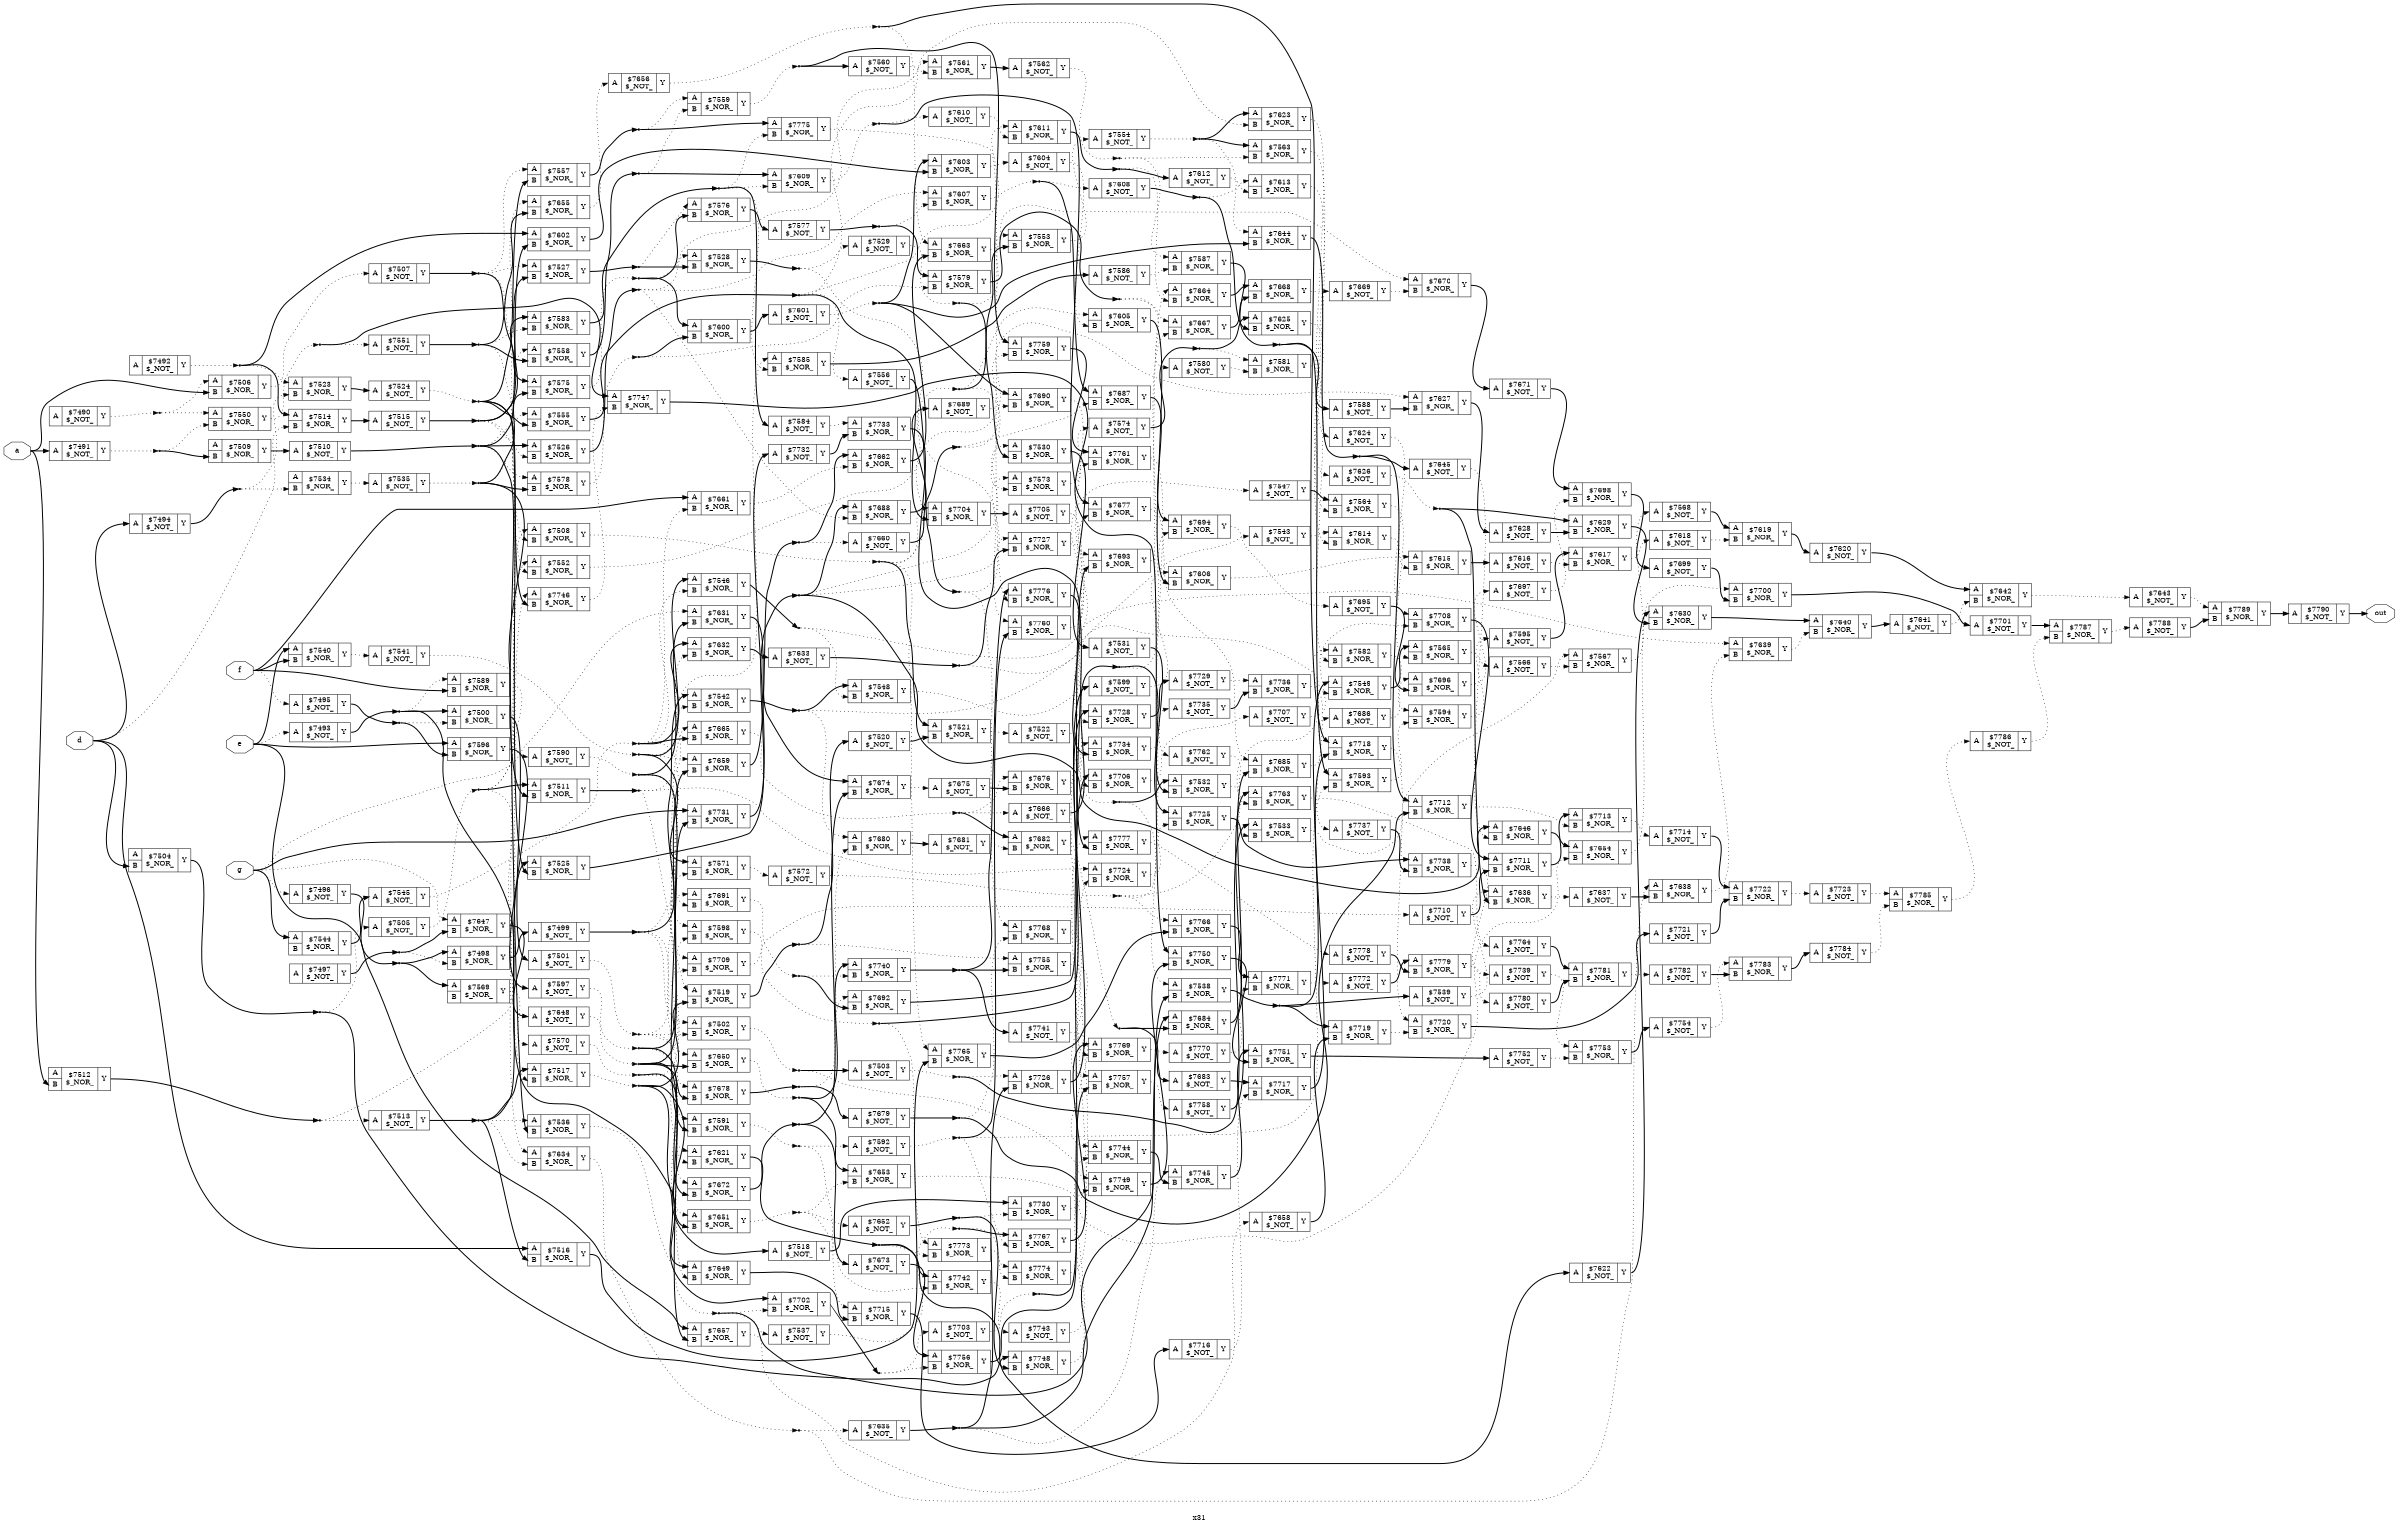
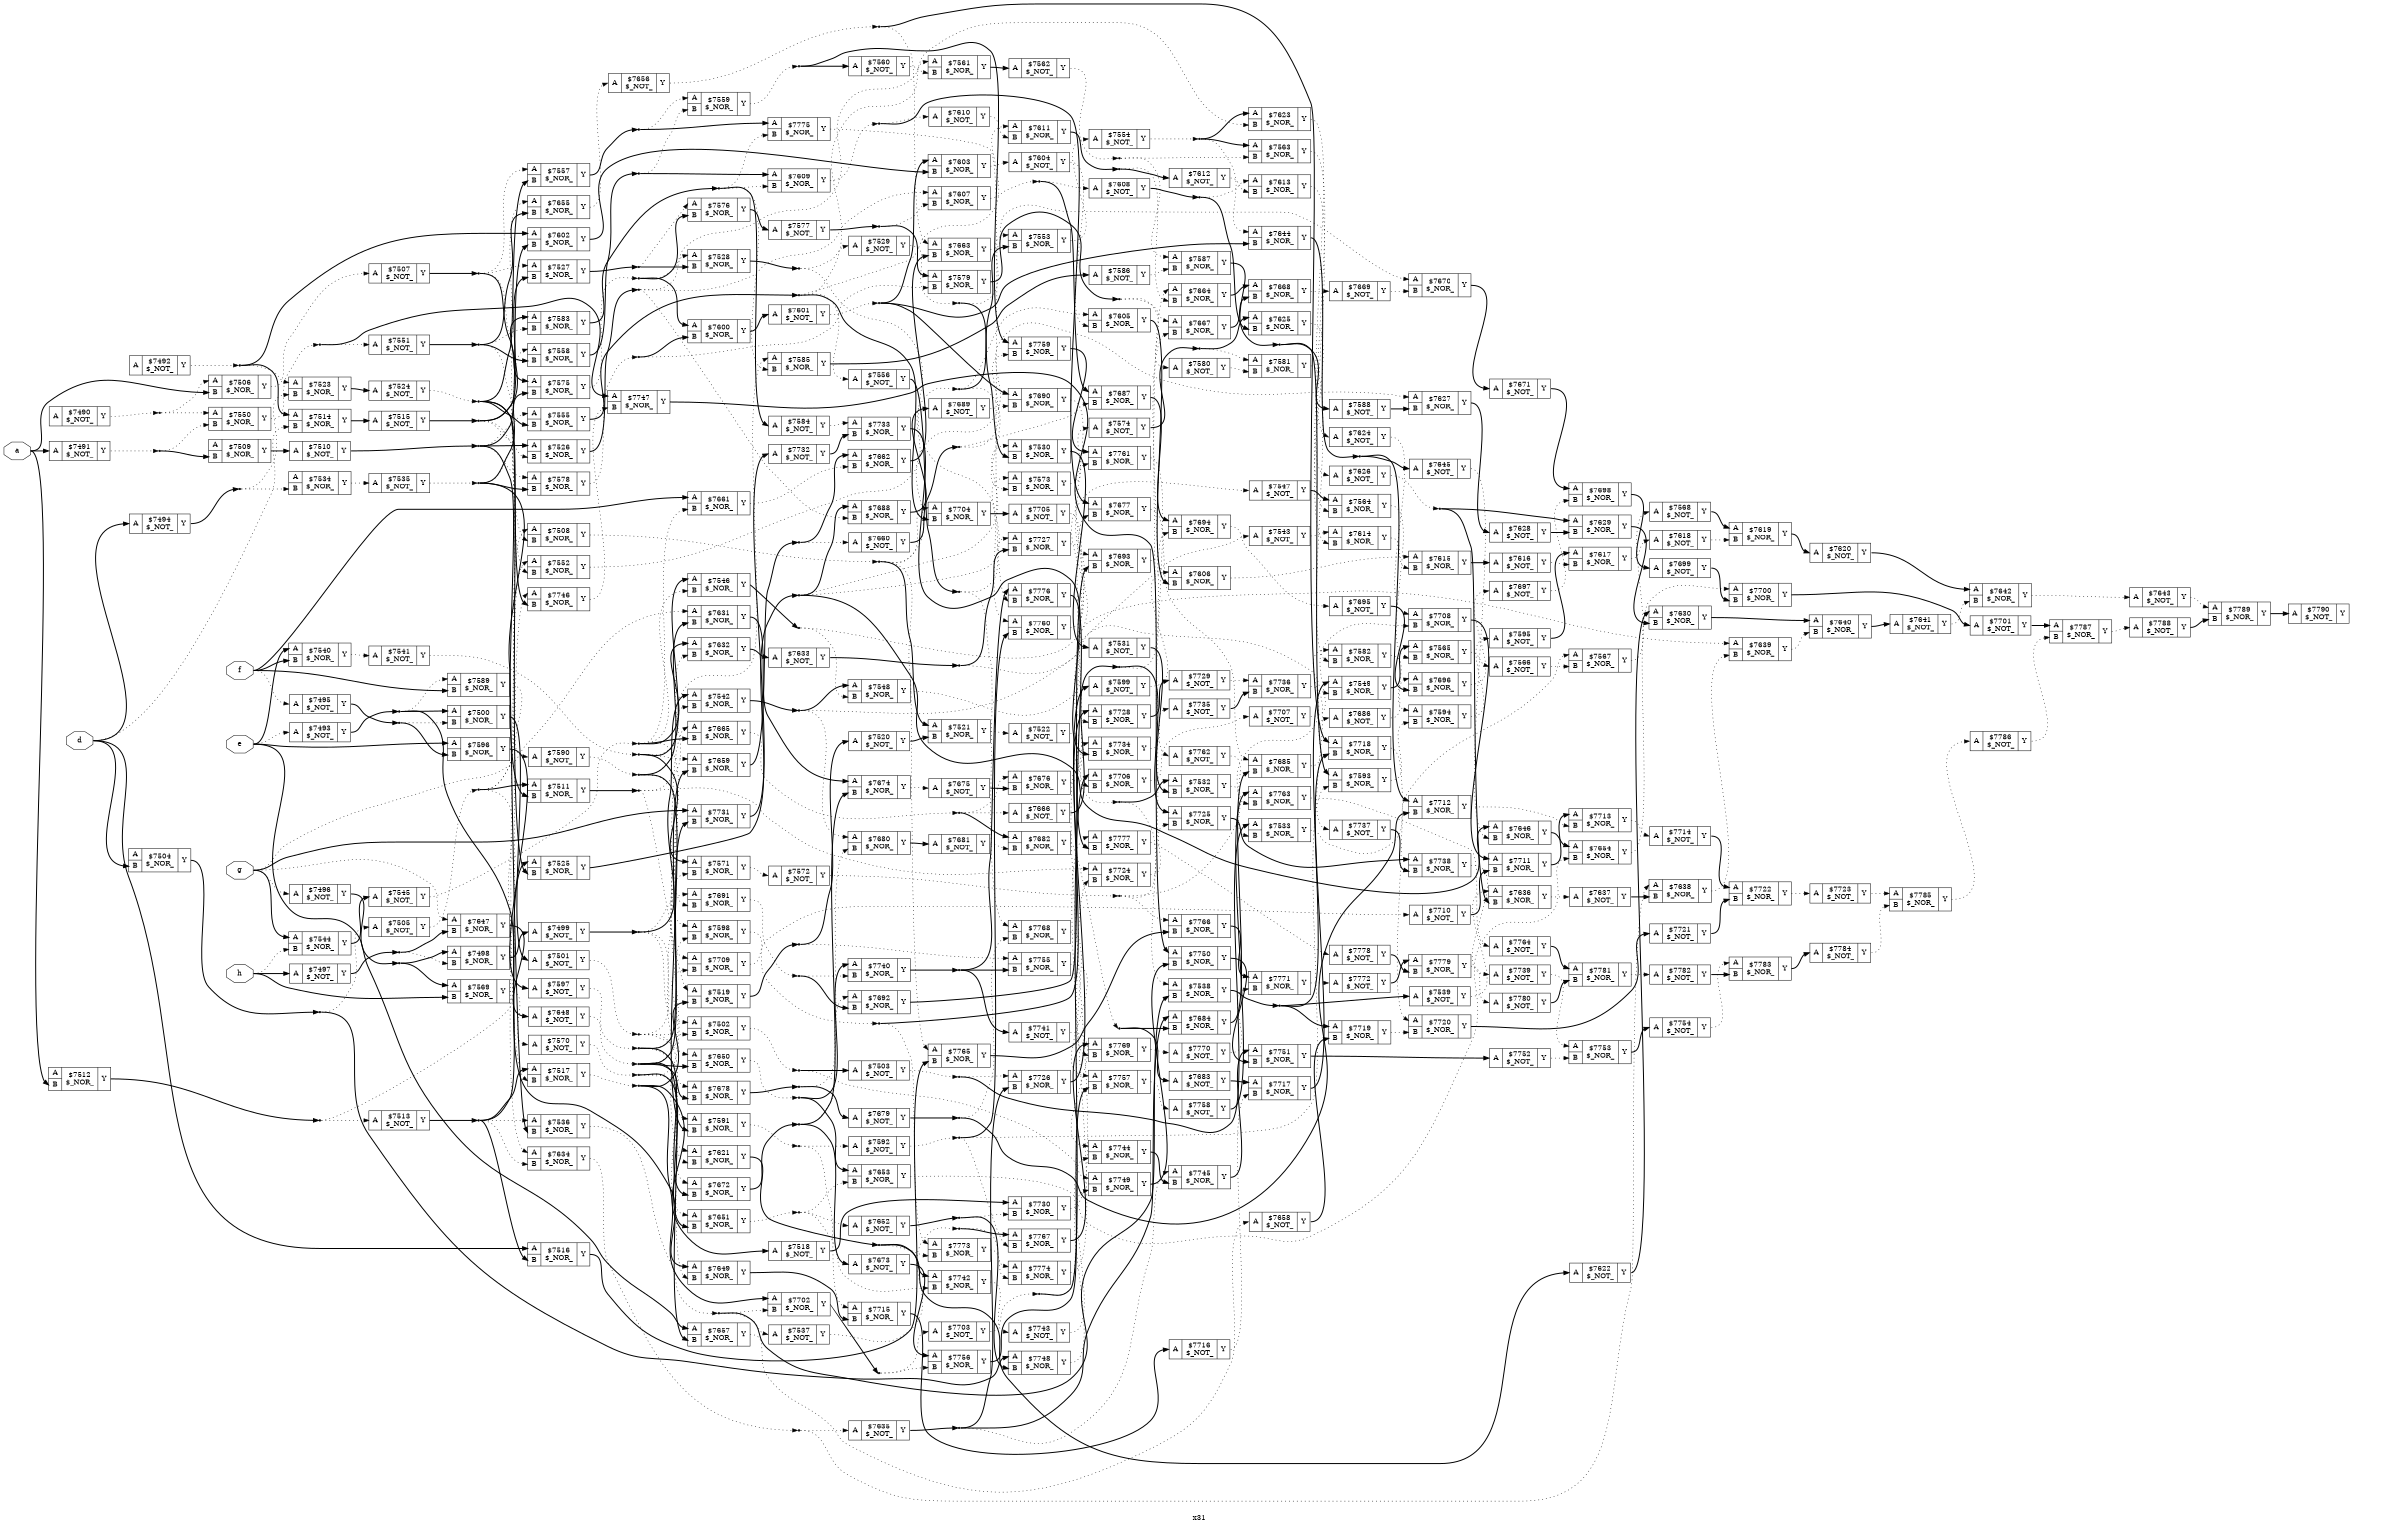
(2381, 614) -> none
none -> (240, 974)
